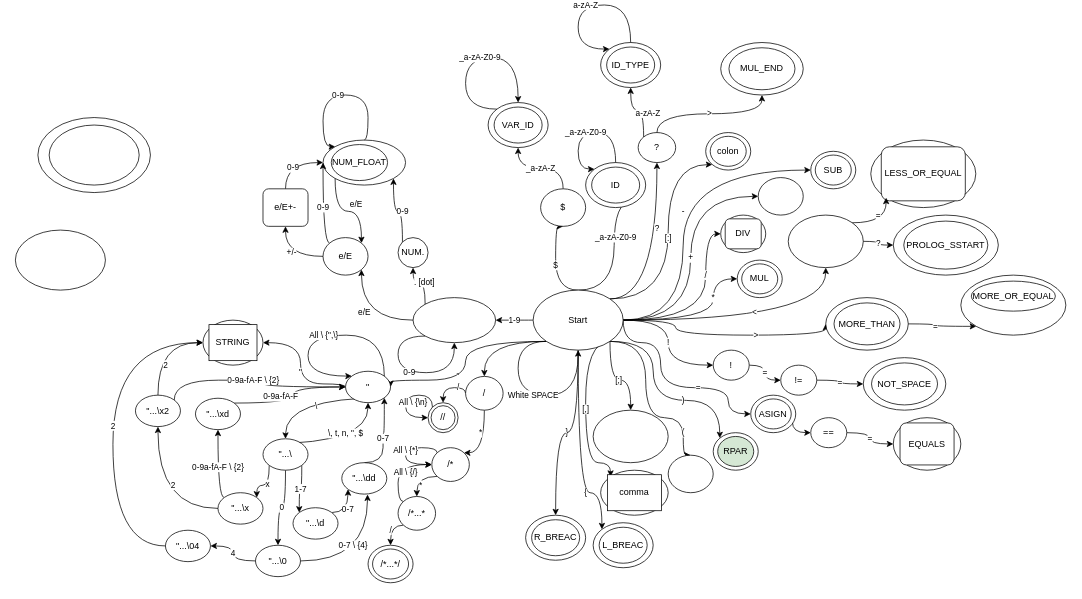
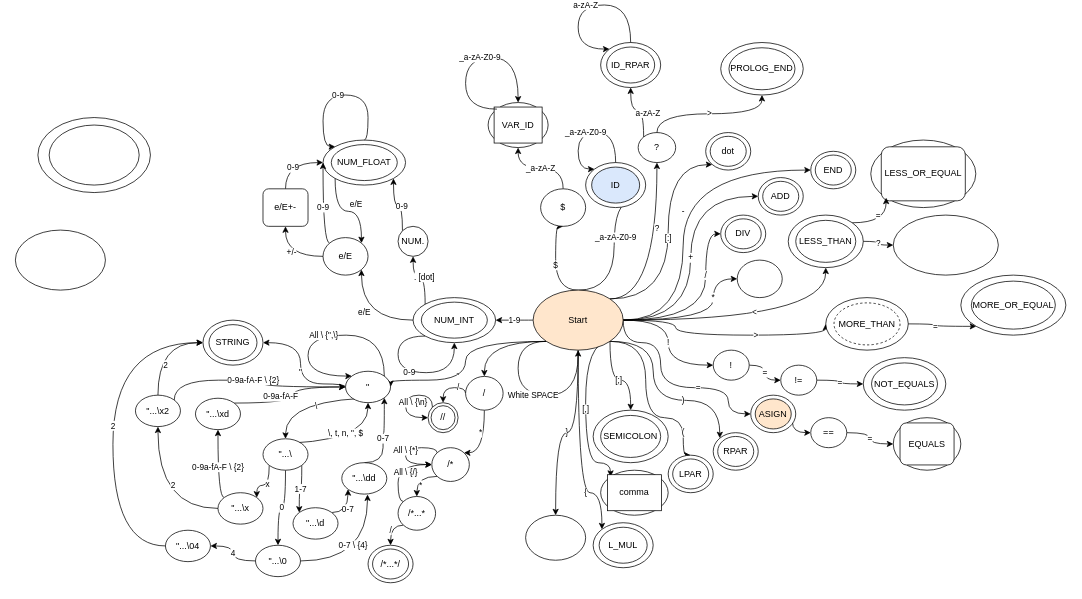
(630, 65) -> (630, 65)
(762, 69) -> (762, 69)
(518, 125) -> (518, 125)
(728, 151) -> (728, 151)
(359, 162) -> (364, 162)
(833, 170) -> (833, 170)
(615, 185) -> (615, 185)
none -> (780, 196)
(743, 234) -> (743, 234)
none -> (825, 241)
(945, 245) -> none
(413, 252) -> (413, 241)
(759, 279) -> none
(1013, 296) -> (1013, 305)
none -> (454, 320)
(578, 320) -> (578, 320)
(867, 324) -> (867, 324)
(233, 342) -> (233, 342)
(904, 384) -> (904, 384)
(773, 414) -> (773, 414)
none -> (630, 436)
(735, 451) -> (735, 451)
none -> (690, 474)
(555, 537) -> none
(623, 545) -> (623, 545)
